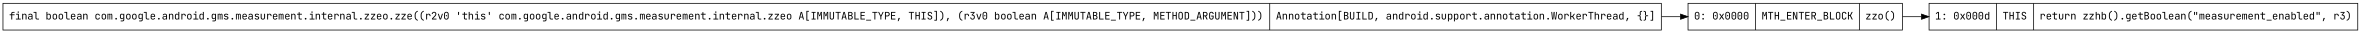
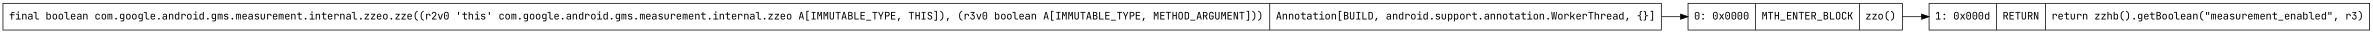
(2015, 16) -> (2021, 16)
